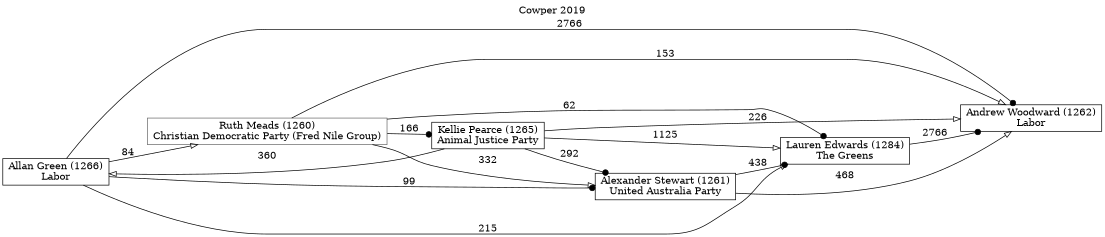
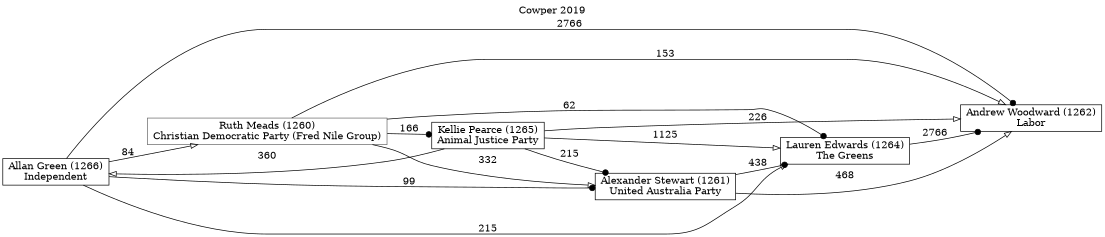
(845, 151) -> (845, 151)
(570, 154) -> (570, 154)
(56, 172) -> (56, 172)
